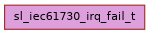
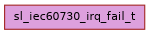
(75, 17) -> (75, 17)
